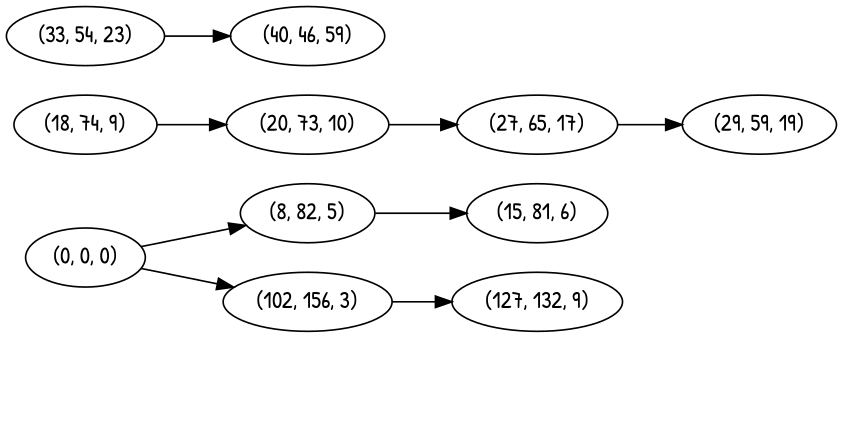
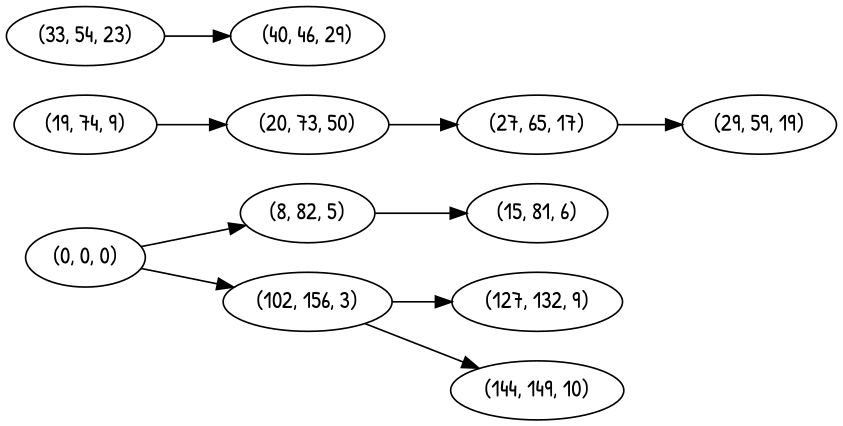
(308, 36) -> (308, 36)
(85, 125) -> (85, 125)
(308, 125) -> (308, 125)
none -> (537, 390)
